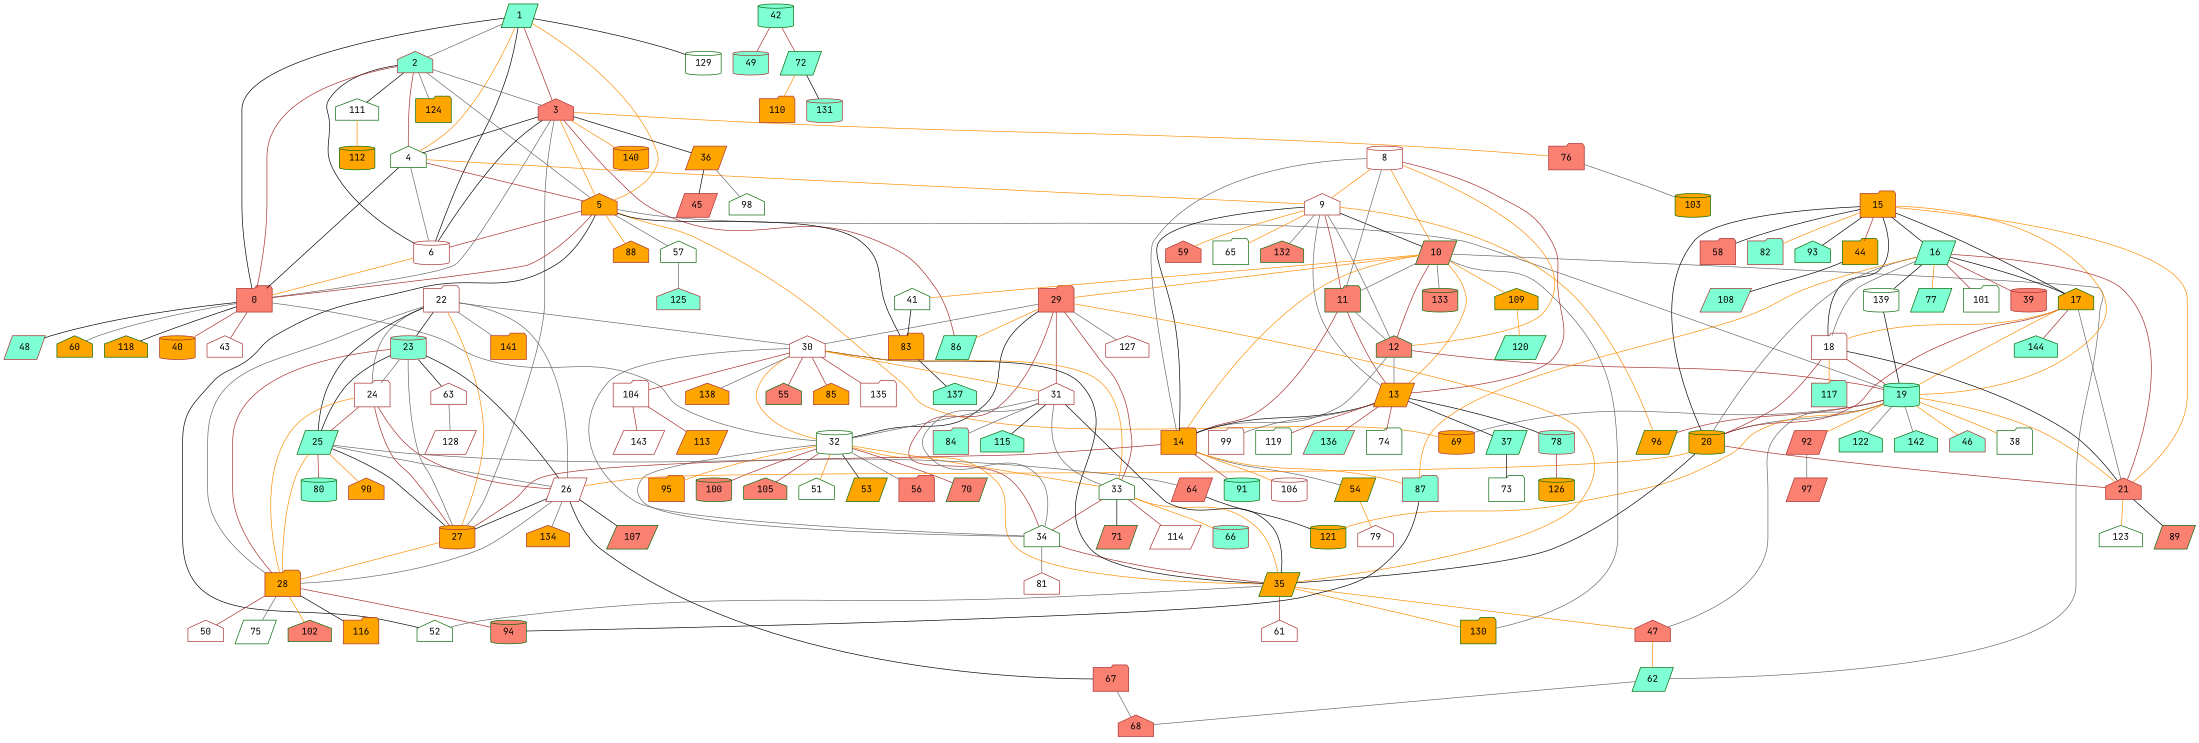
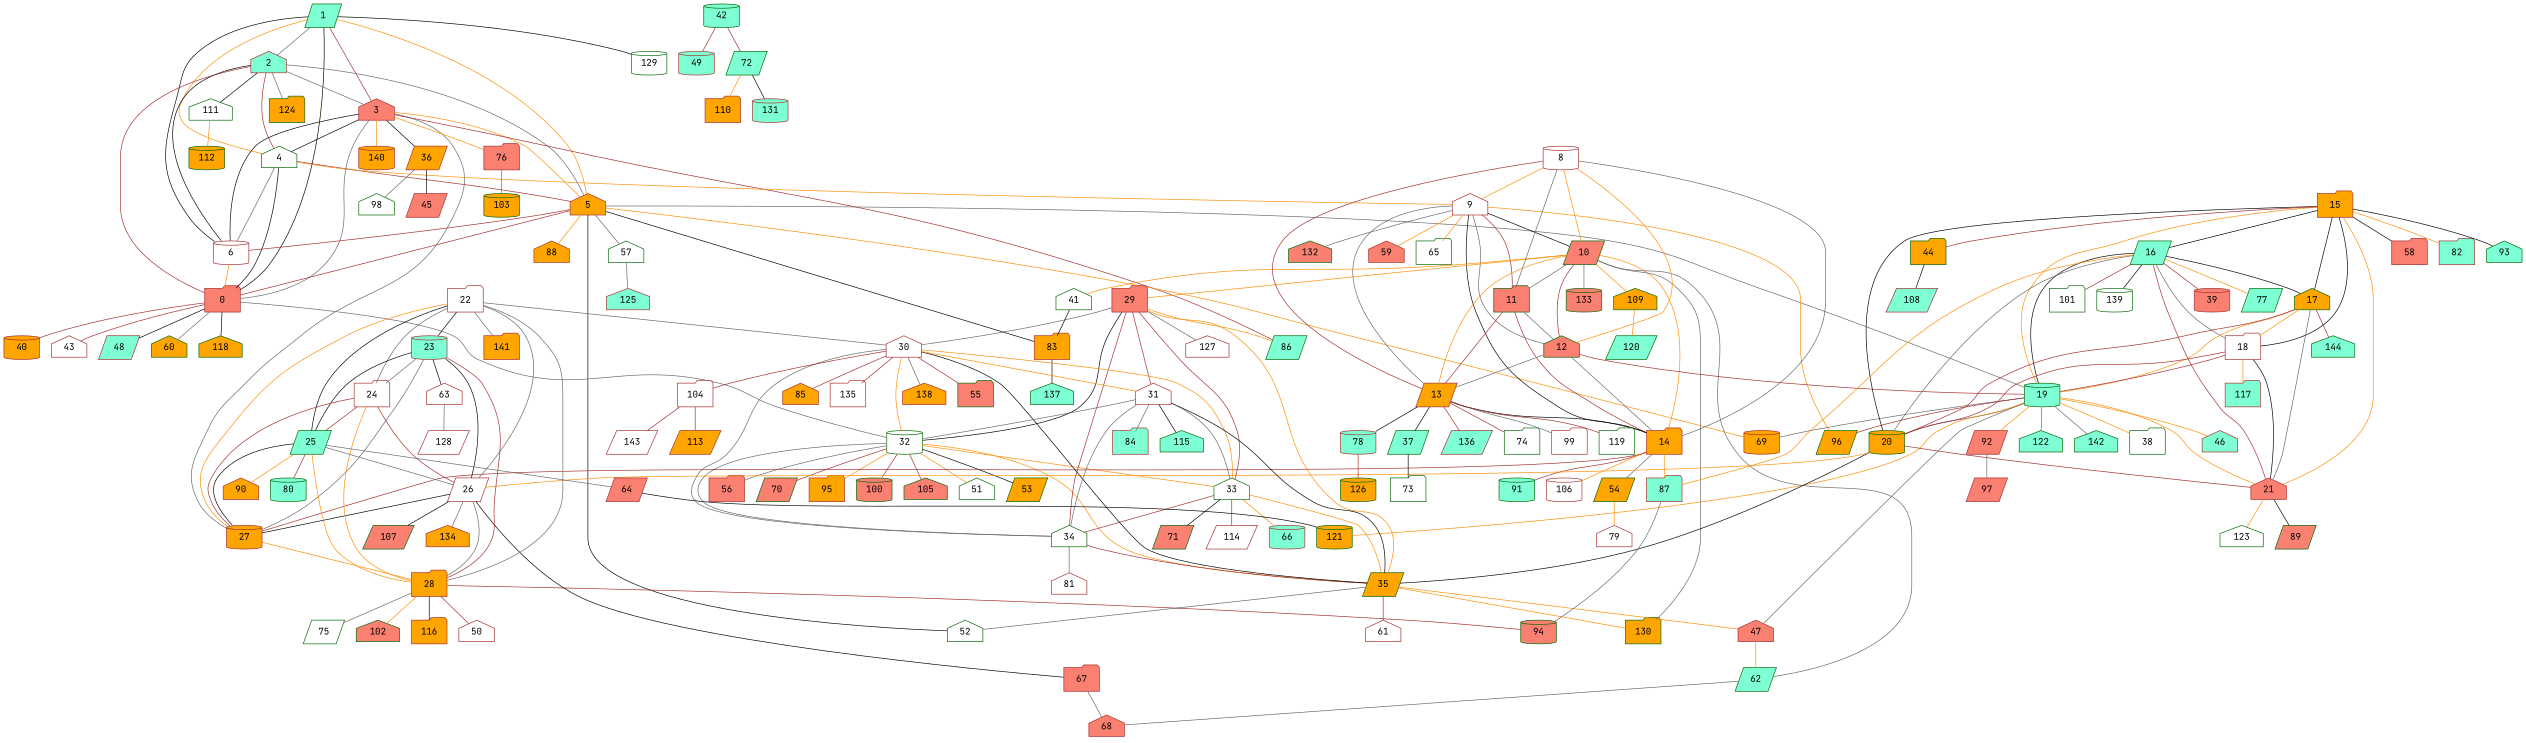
(1891, 348) -> (2044, 288)
(784, 395) -> (976, 395)
(996, 618) -> (1619, 571)
